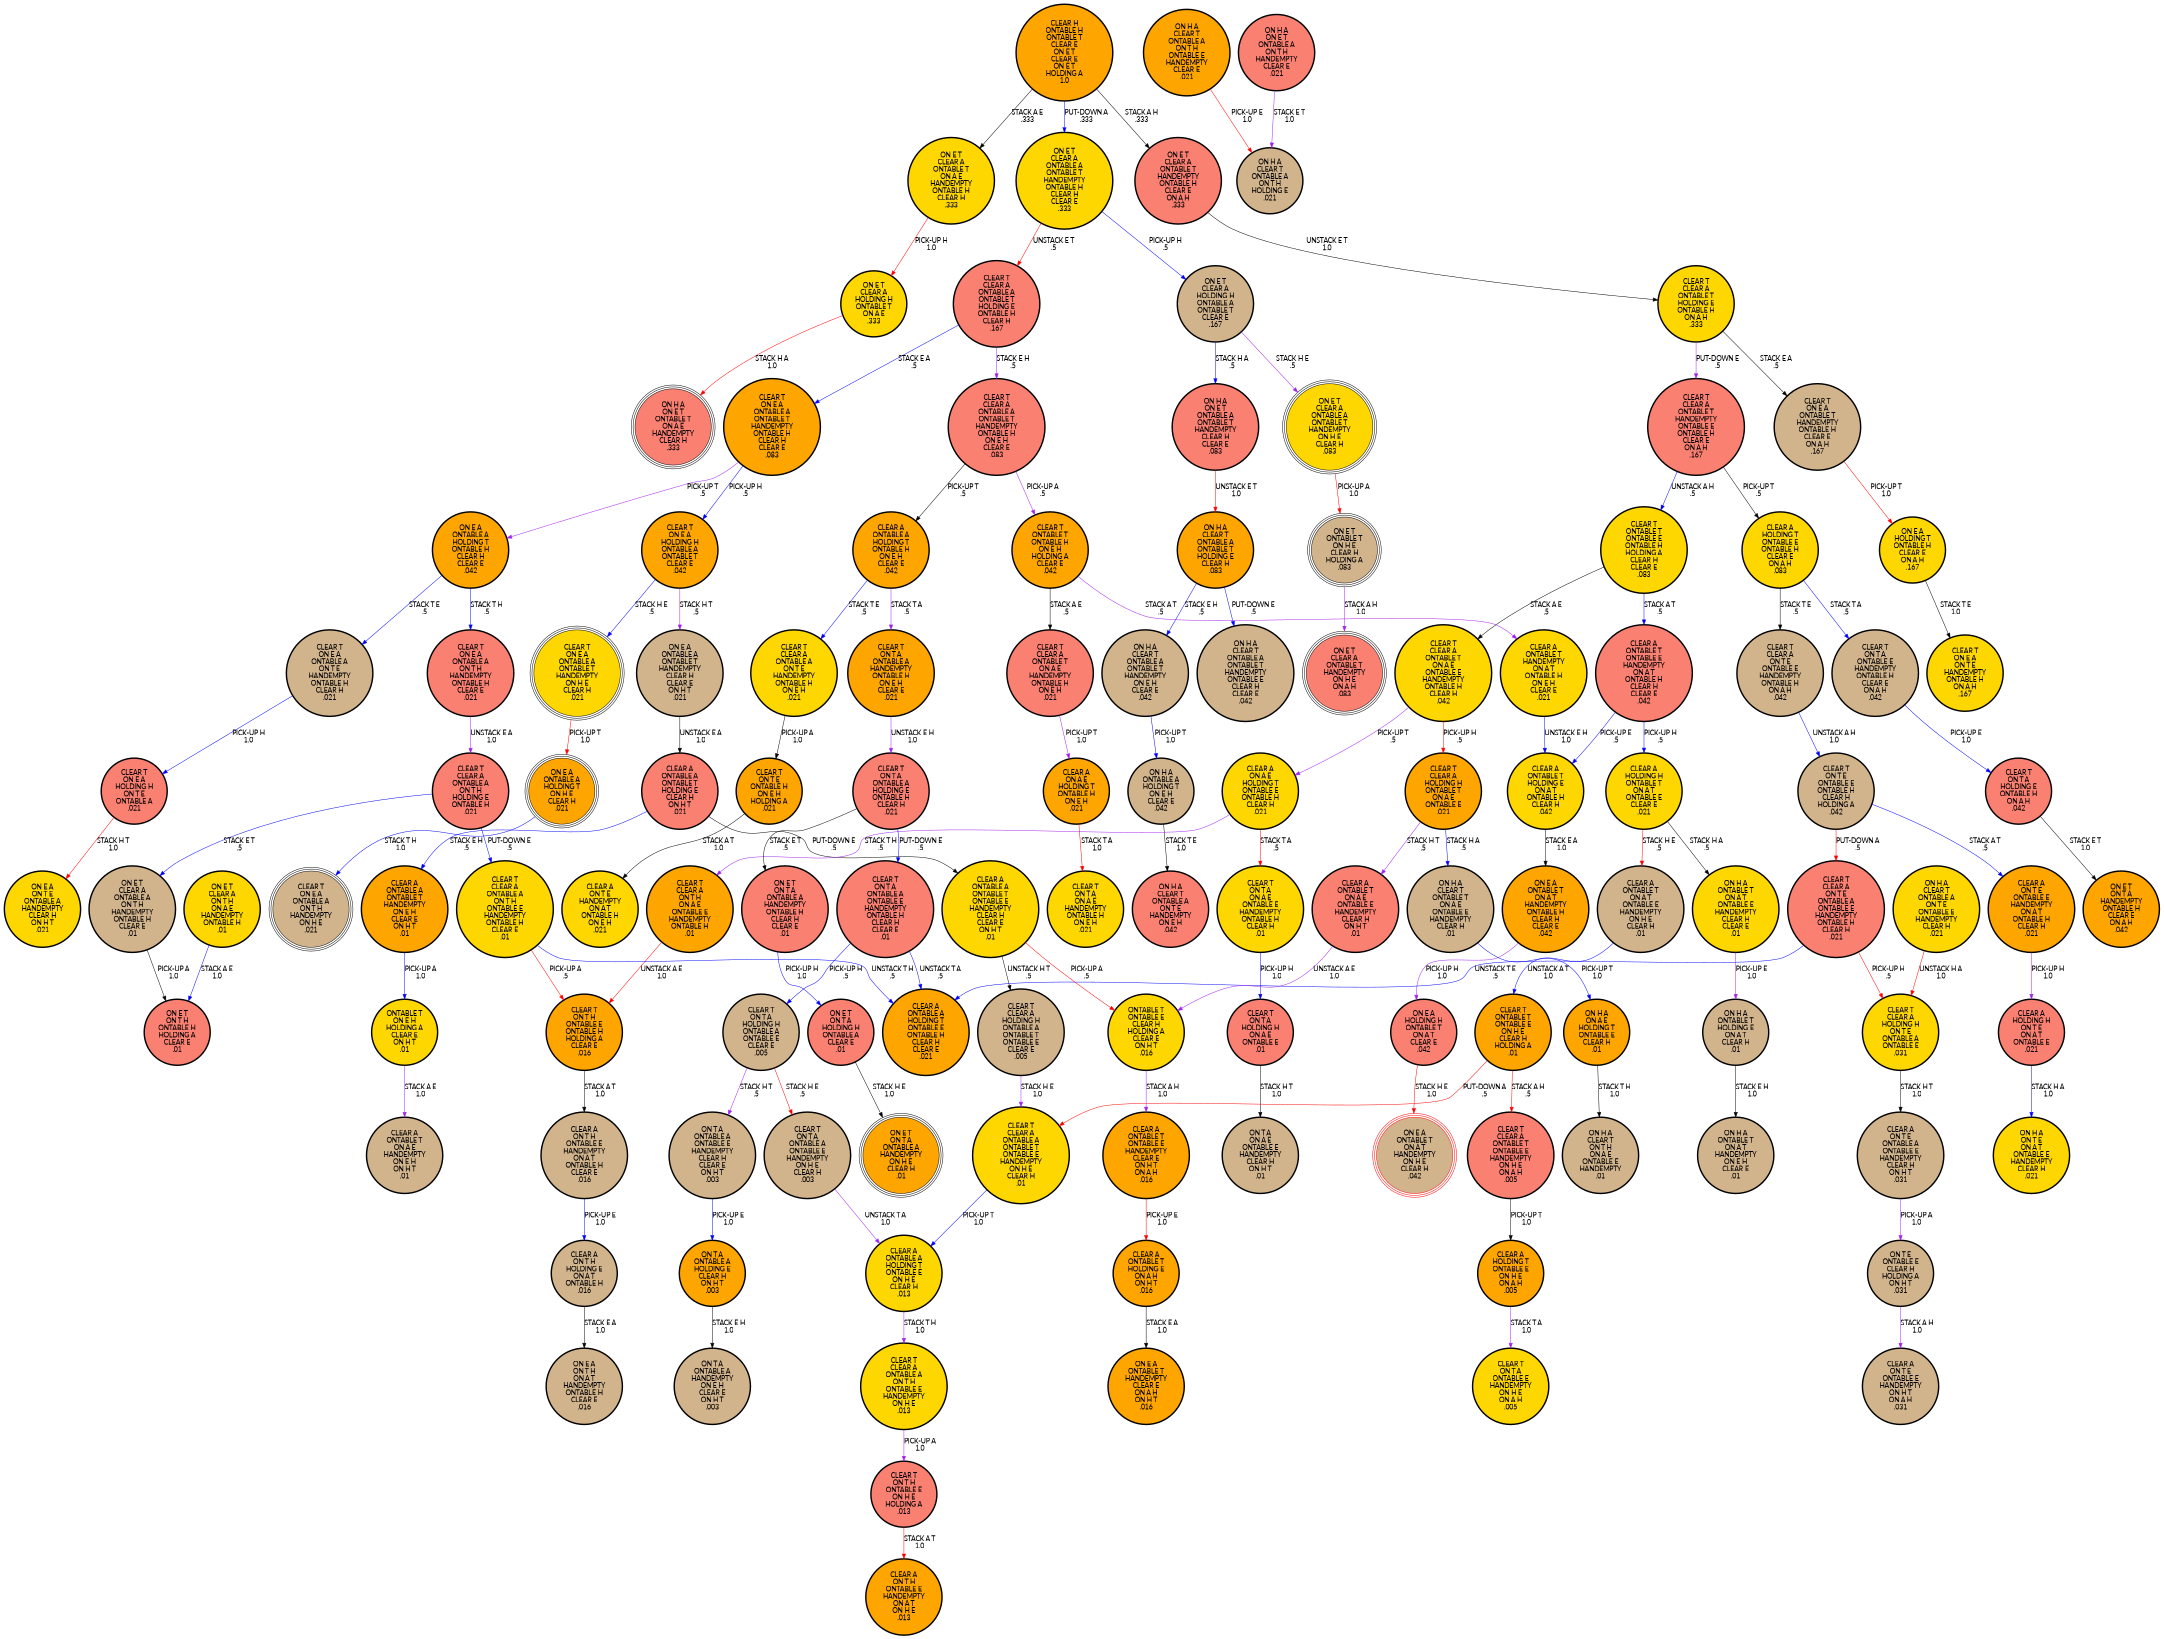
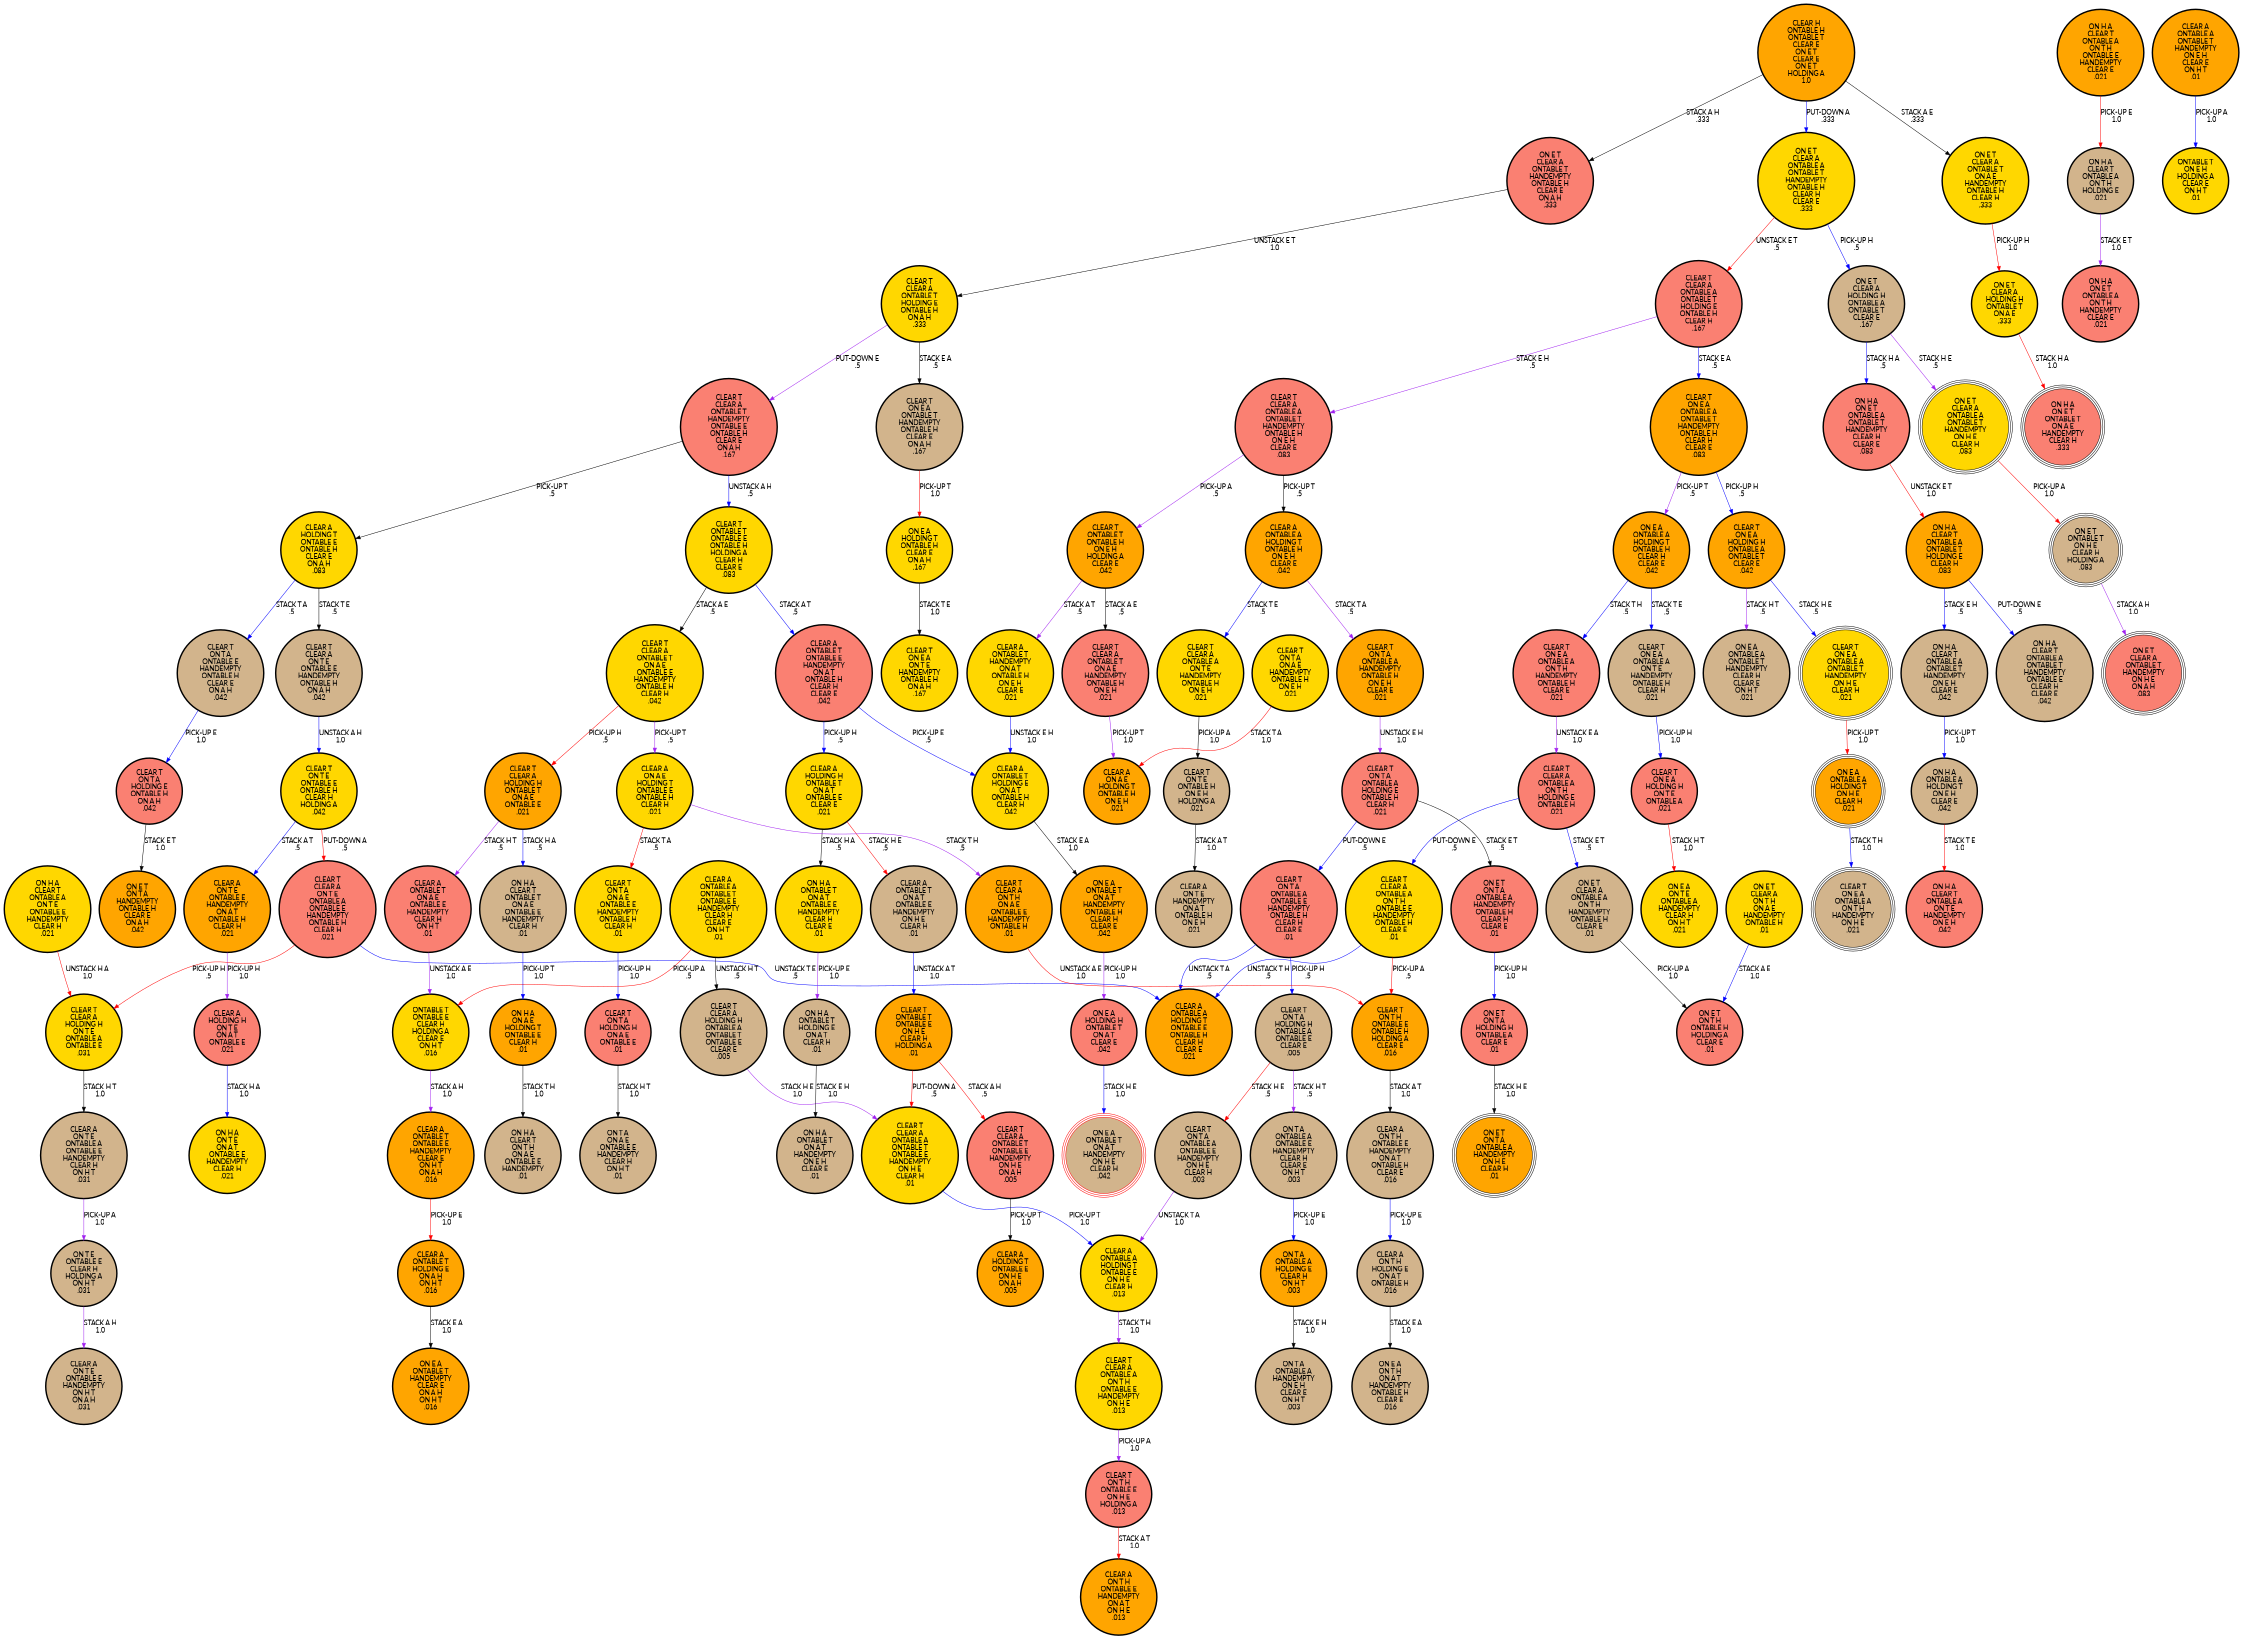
(1273, 117) -> (2101, 237)
(680, 791) -> none
(769, 791) -> (1197, 791)
(1836, 791) -> (319, 791)
(1081, 845) -> (1214, 750)
(1165, 845) -> (1944, 845)
(600, 909) -> (1194, 909)
(1415, 1086) -> (1104, 1087)
(405, 1155) -> none
(1511, 1386) -> none
